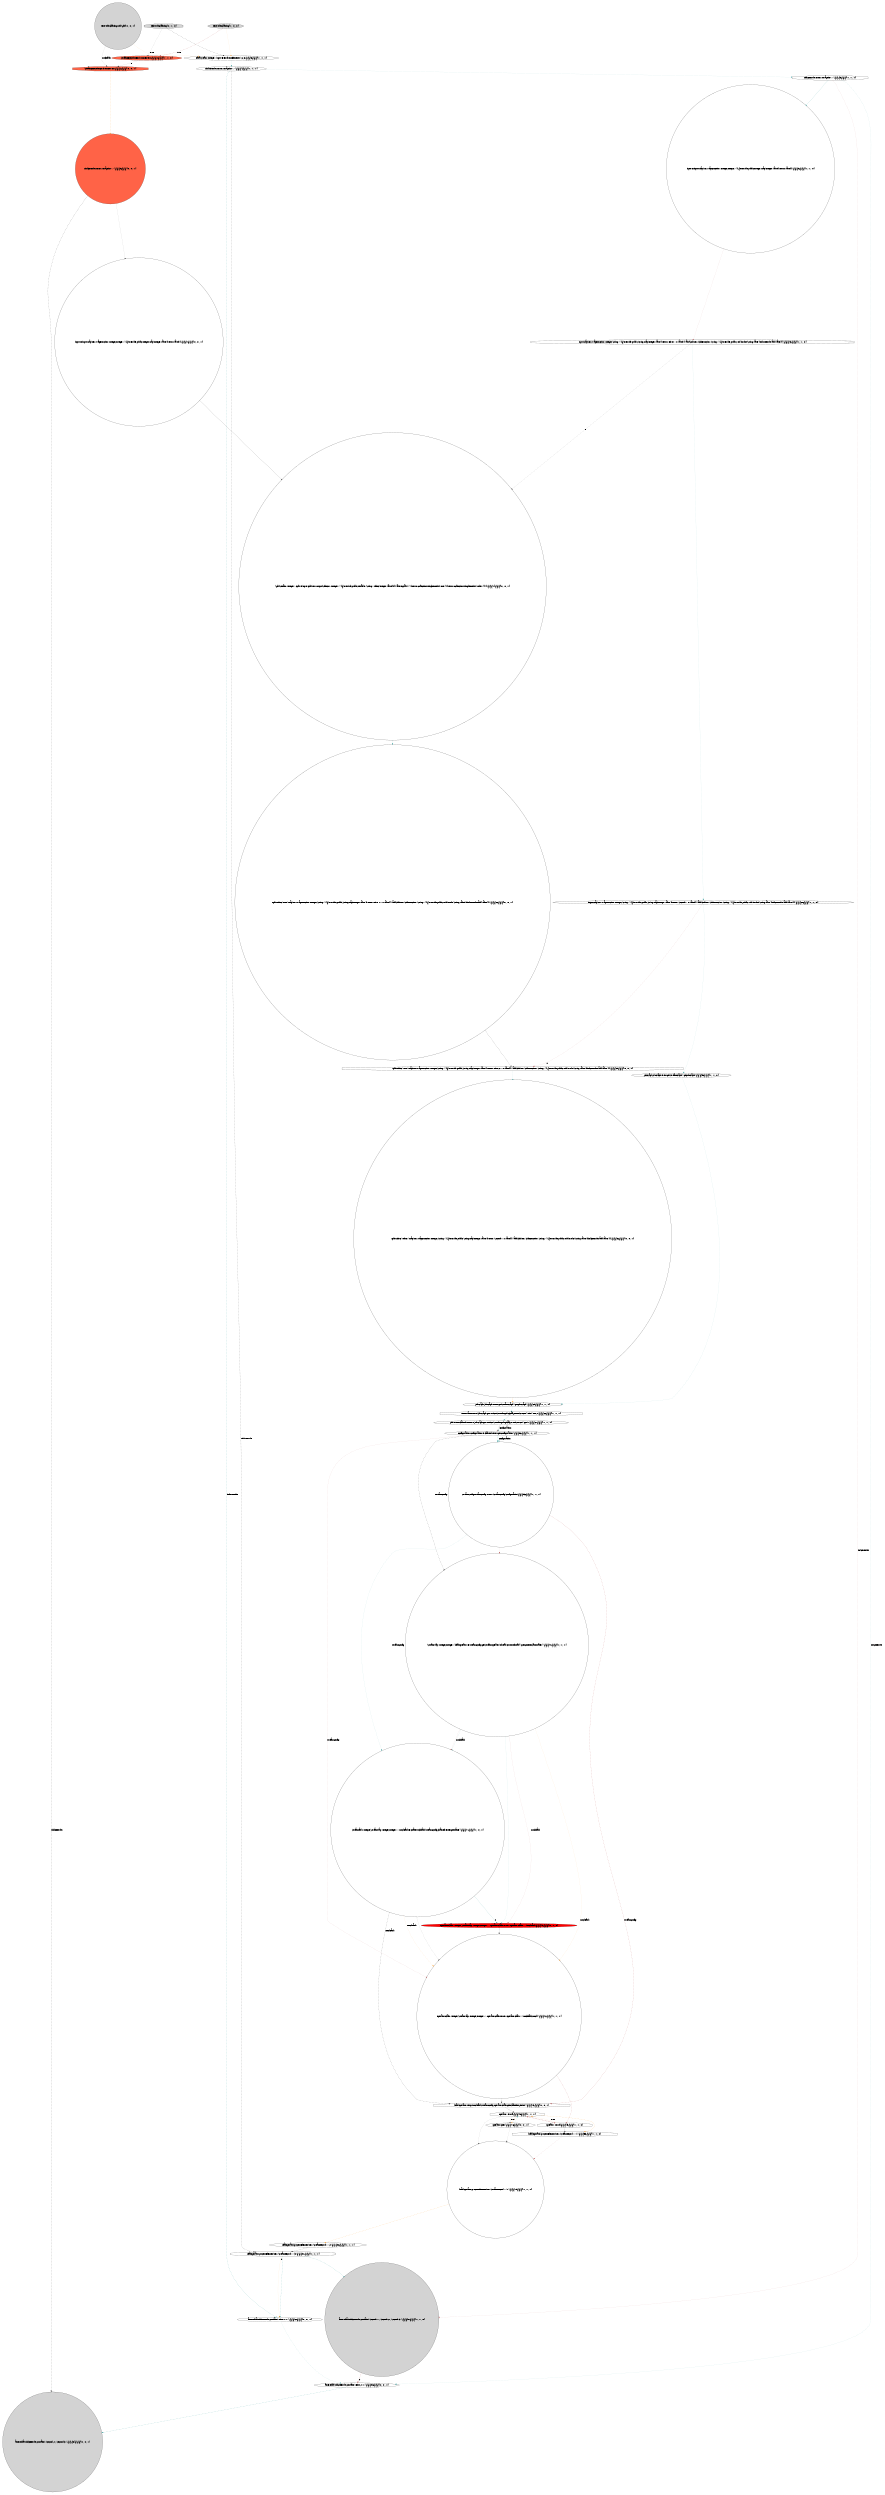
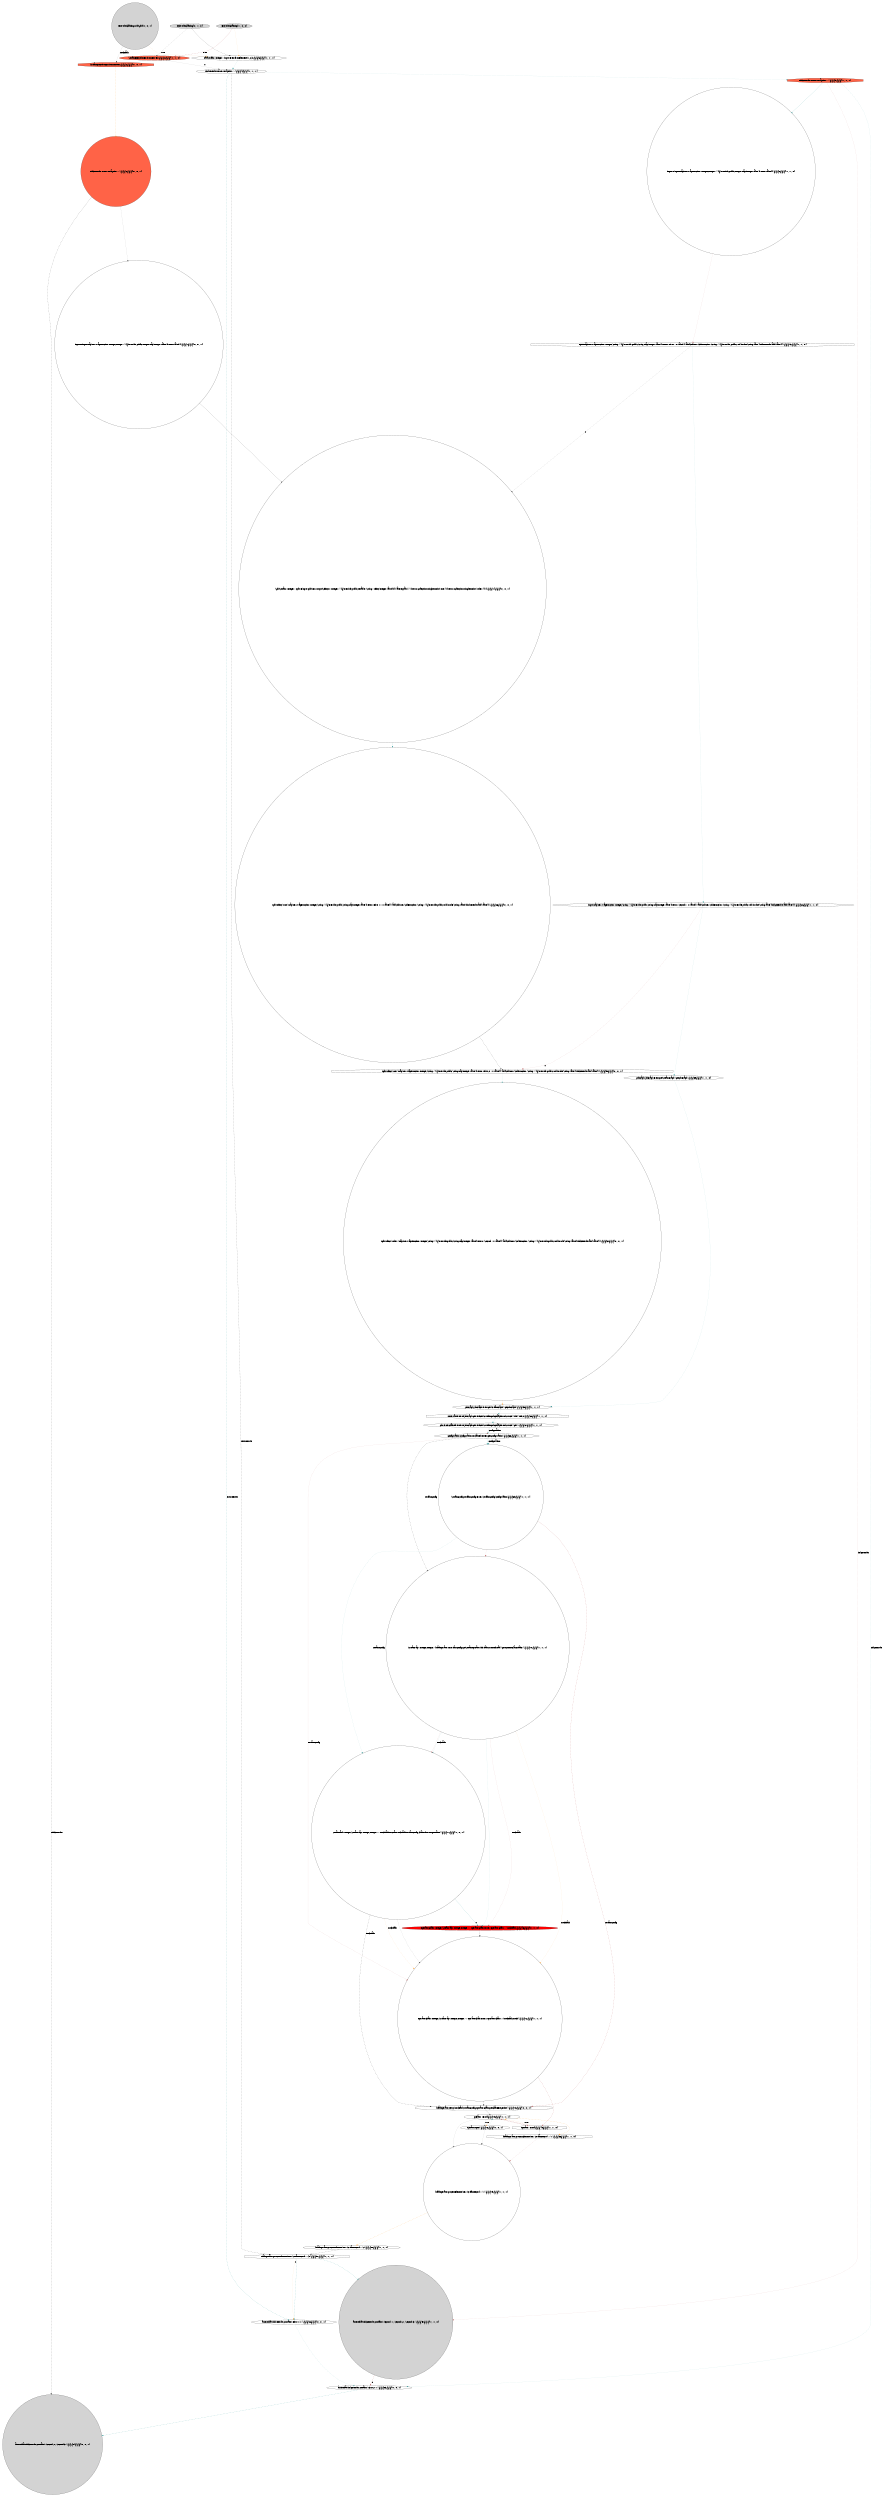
(129, 63) -> (192, 65)
(830, 78) -> (825, 80)
